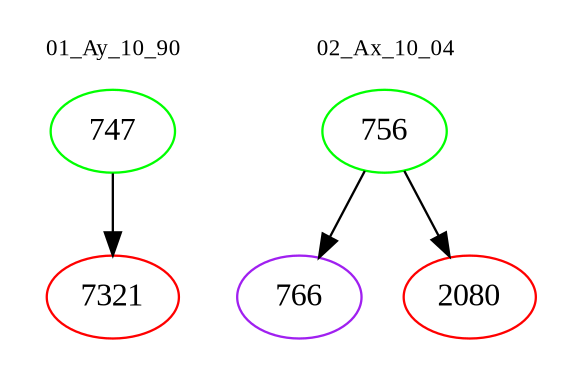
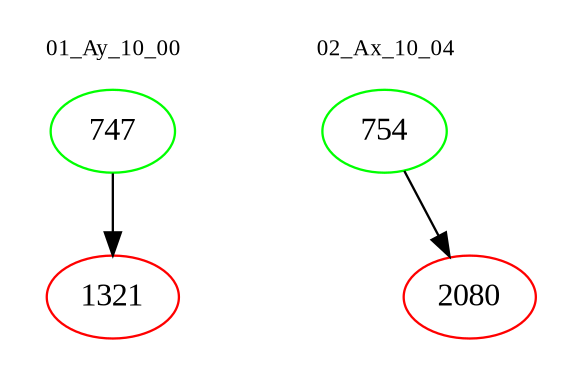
(114, 50) -> (114, 50)
(385, 131) -> (385, 131)
(113, 297) -> (113, 297)
(299, 297) -> none
